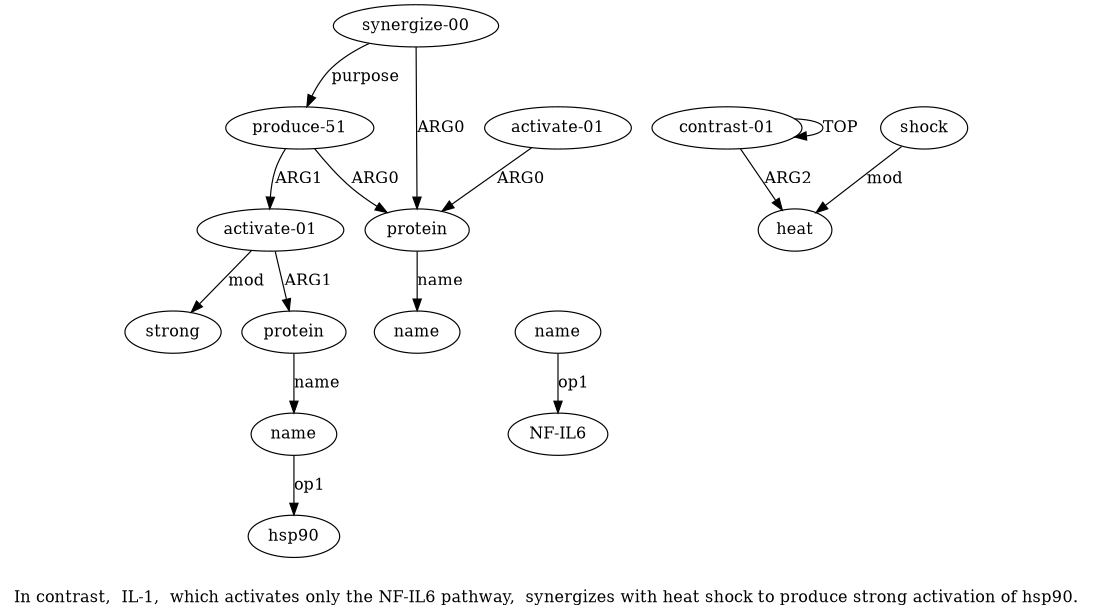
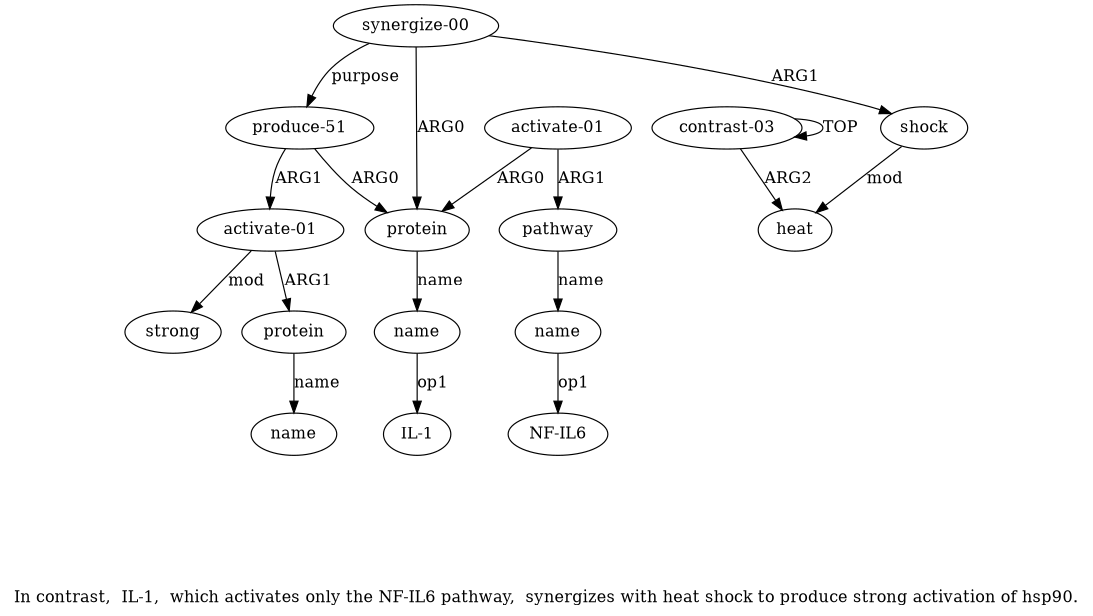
none -> (686, 66)
(727, 128) -> (727, 128)
none -> (558, 230)
none -> (417, 434)
(294, 536) -> none
